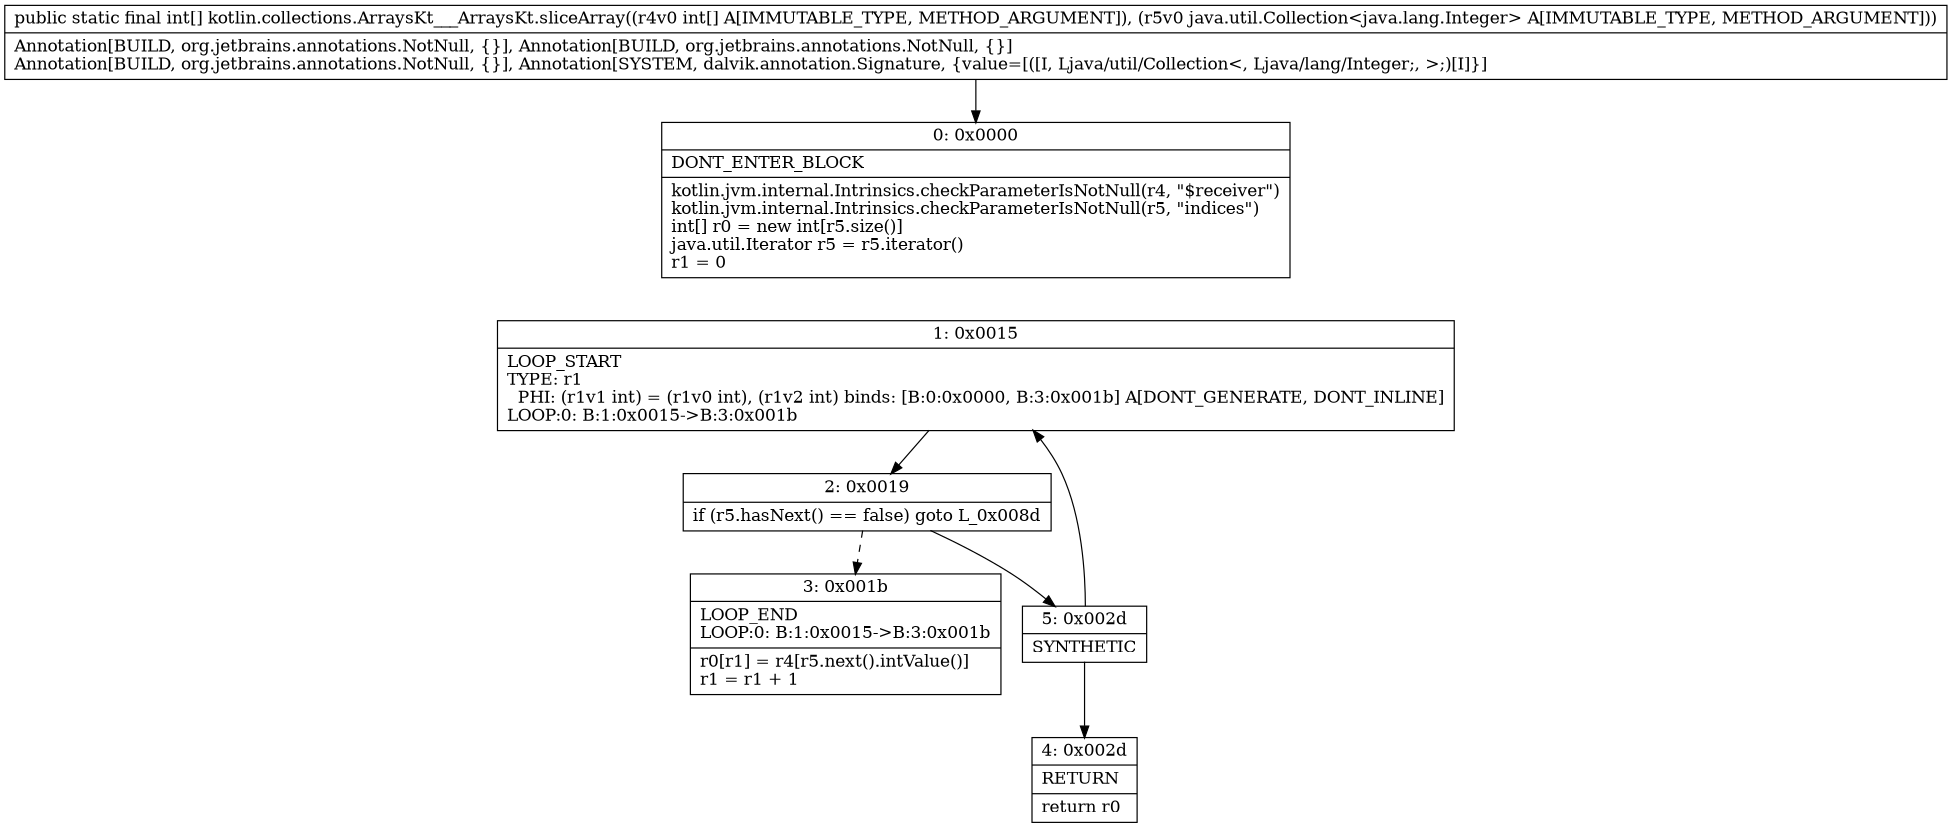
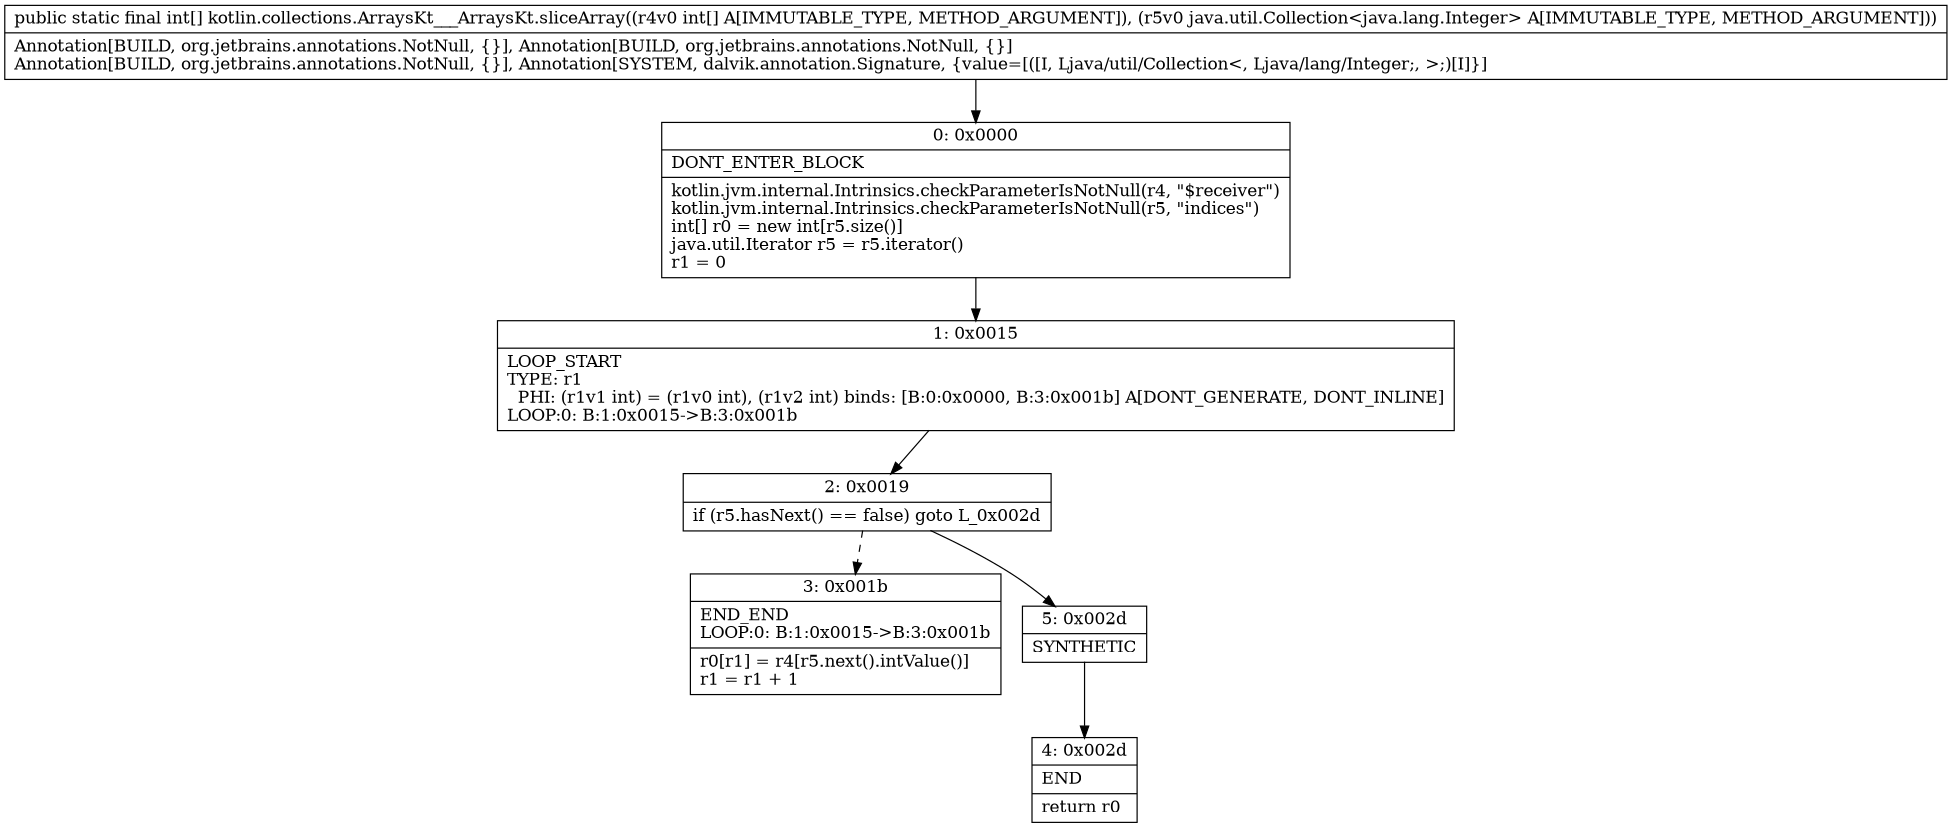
(867, 516) -> (867, 516)
(1077, 519) -> (976, 293)
(749, 615) -> (745, 615)
(1080, 779) -> (1062, 779)
